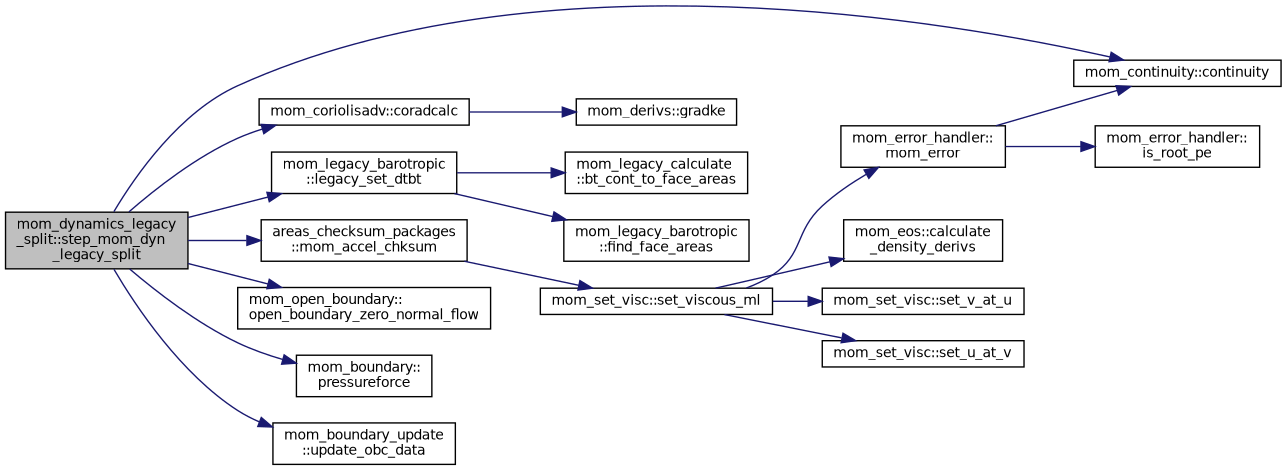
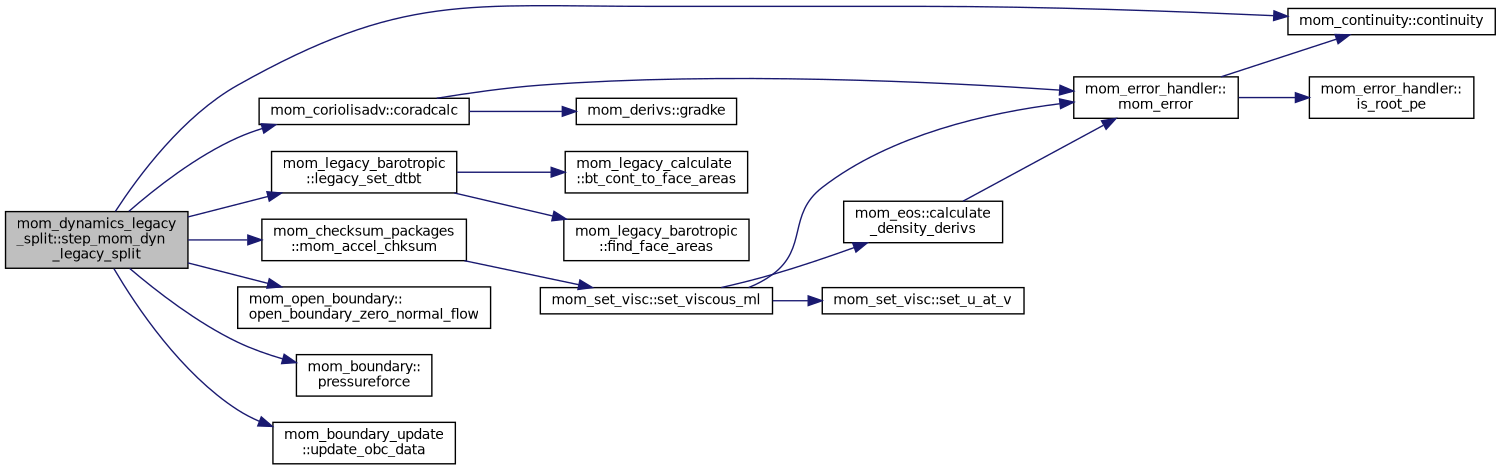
none -> (748, 79)
none -> (1033, 163)
(364, 241) -> (364, 240)
(923, 301) -> none
